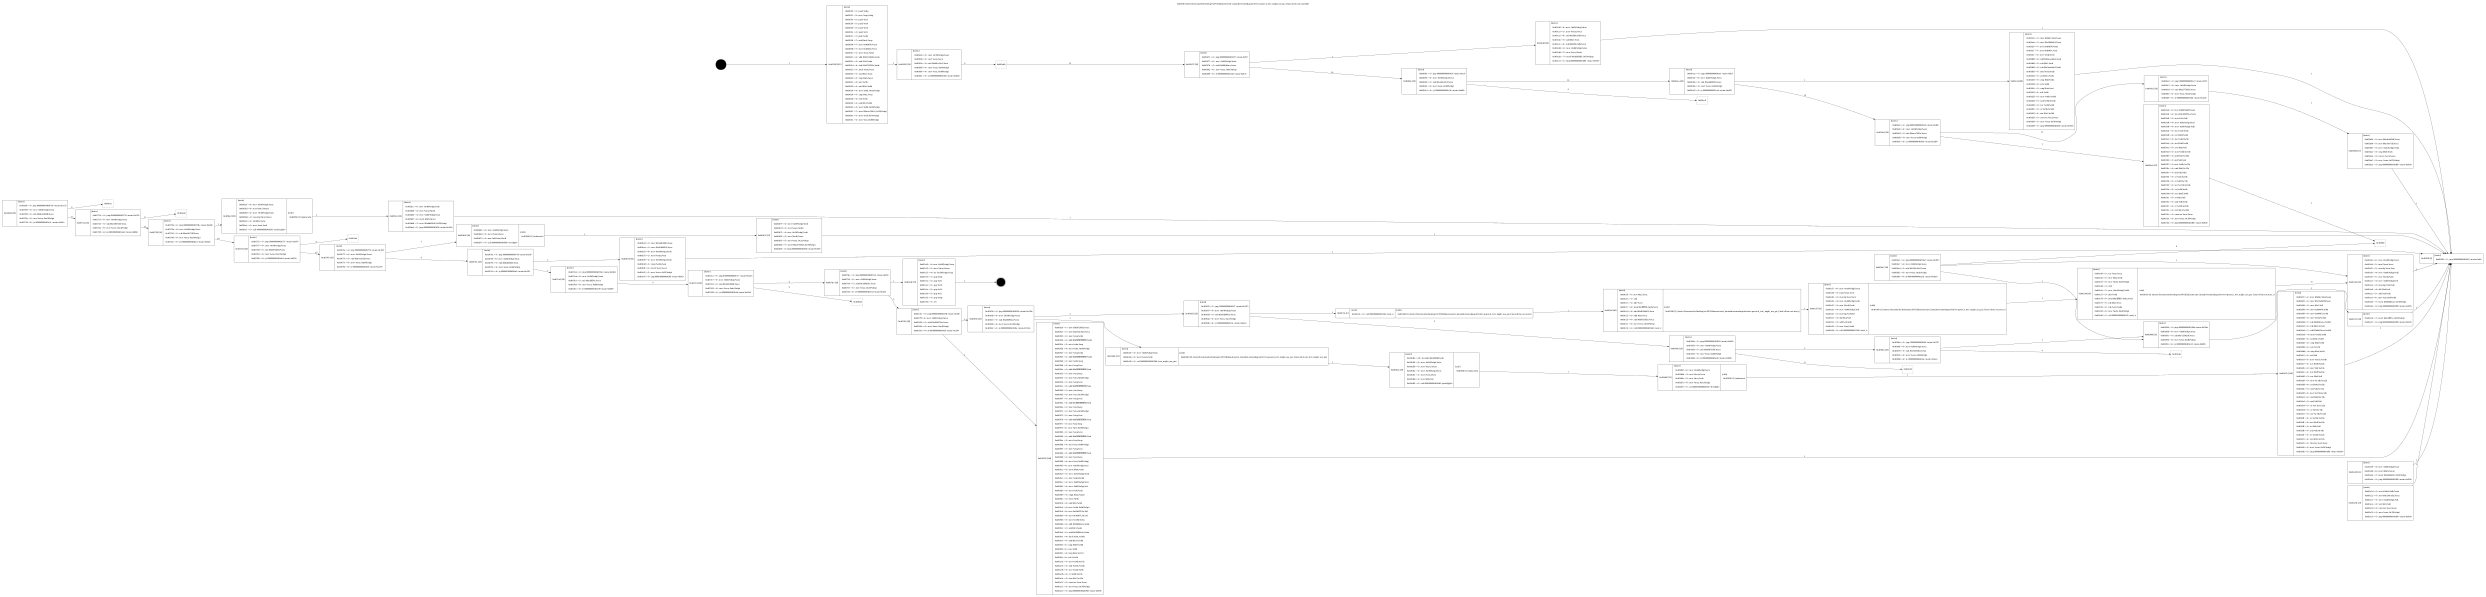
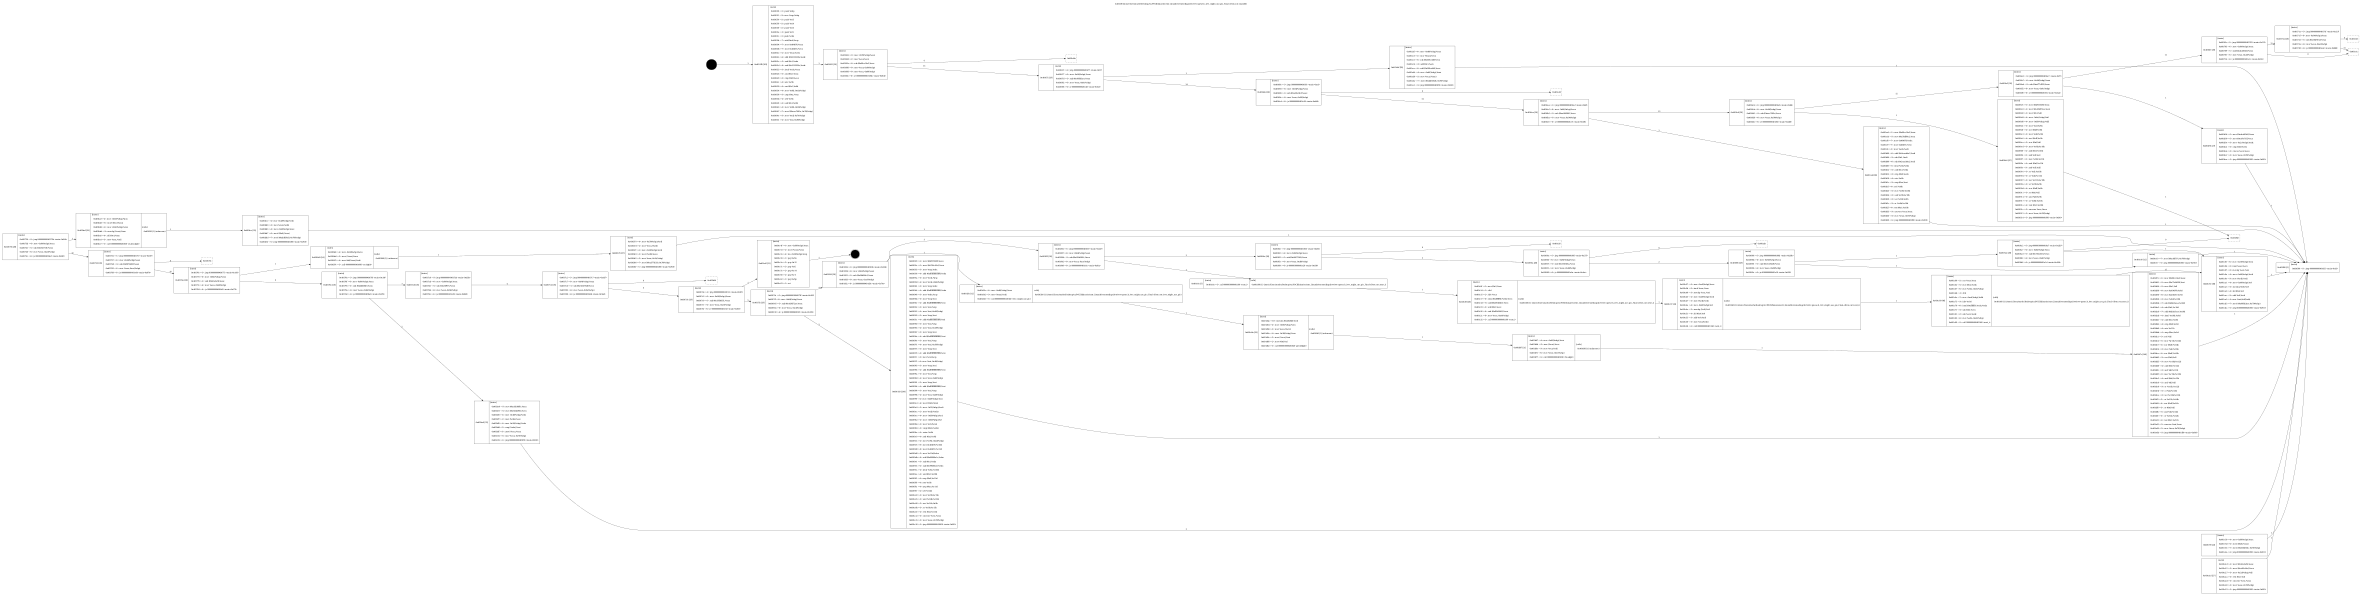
(1095, 65) -> (962, 71)
none -> (2125, 68)
(144, 228) -> (2344, 49)
(2056, 284) -> (1895, 258)
